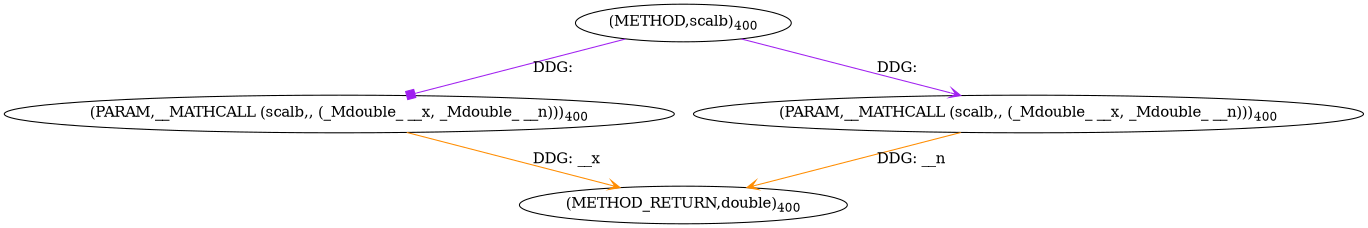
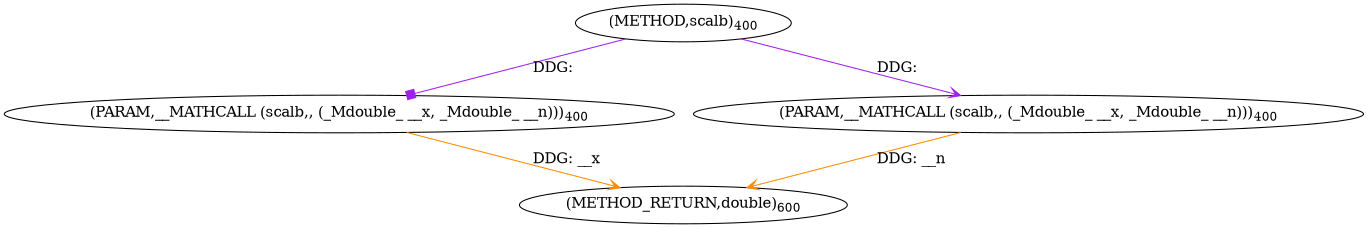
(789, 203) -> (789, 203)
